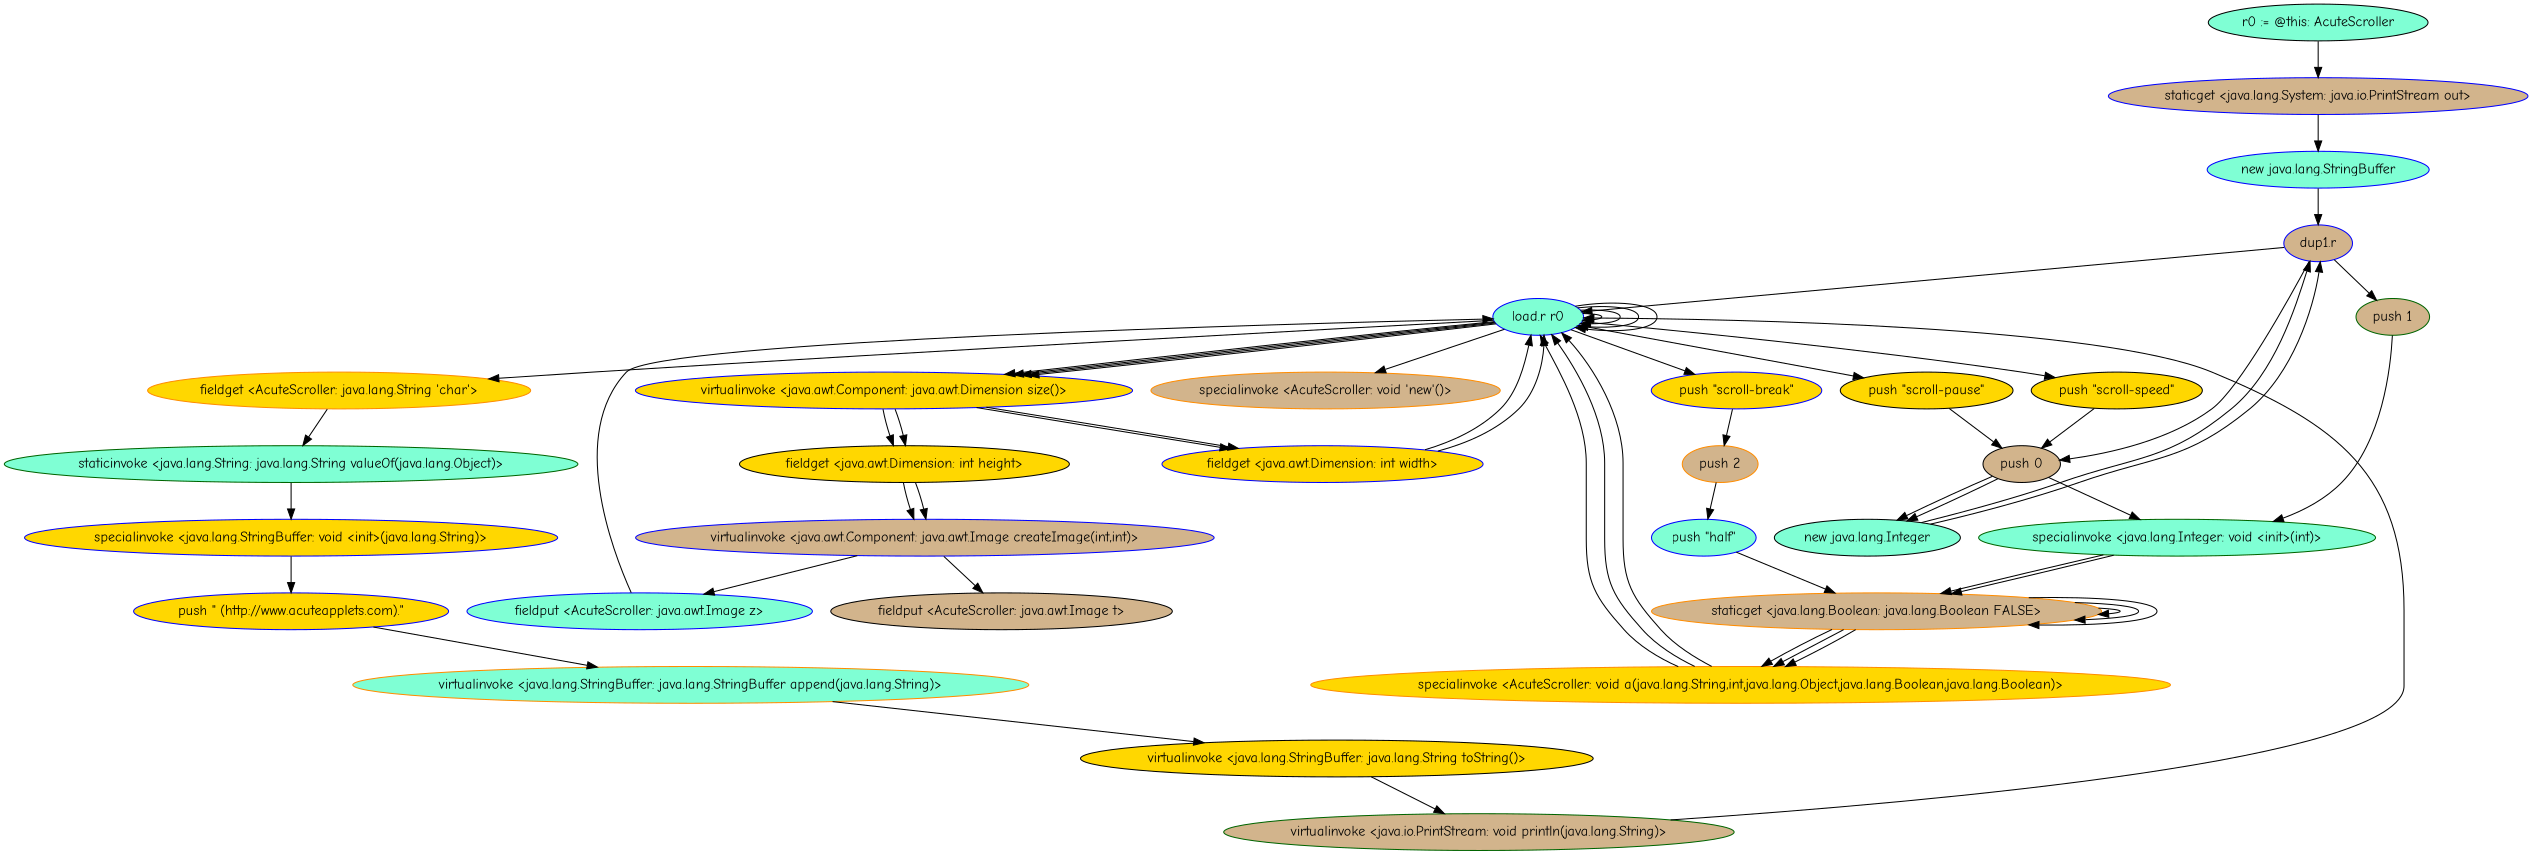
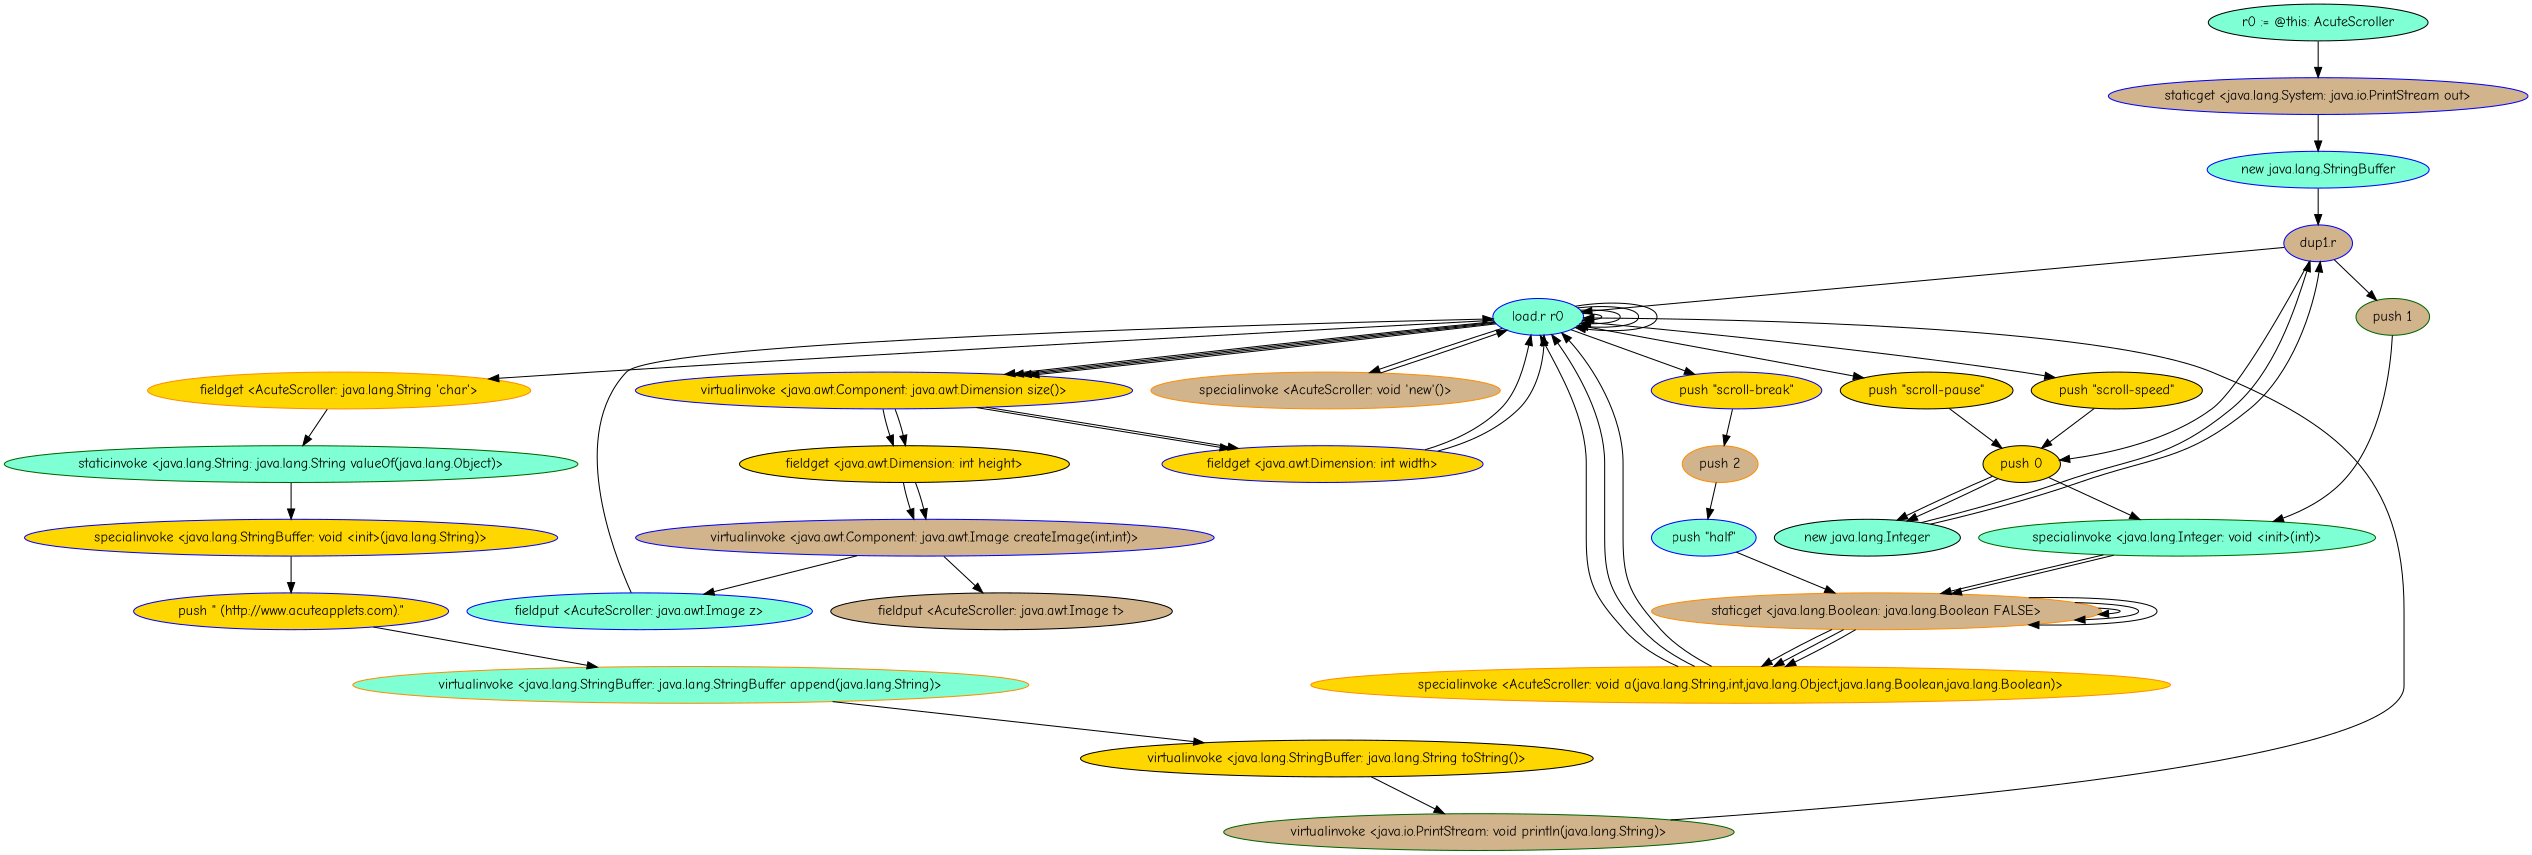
none -> (1439, 354)
(2022, 464) -> (2022, 464)
